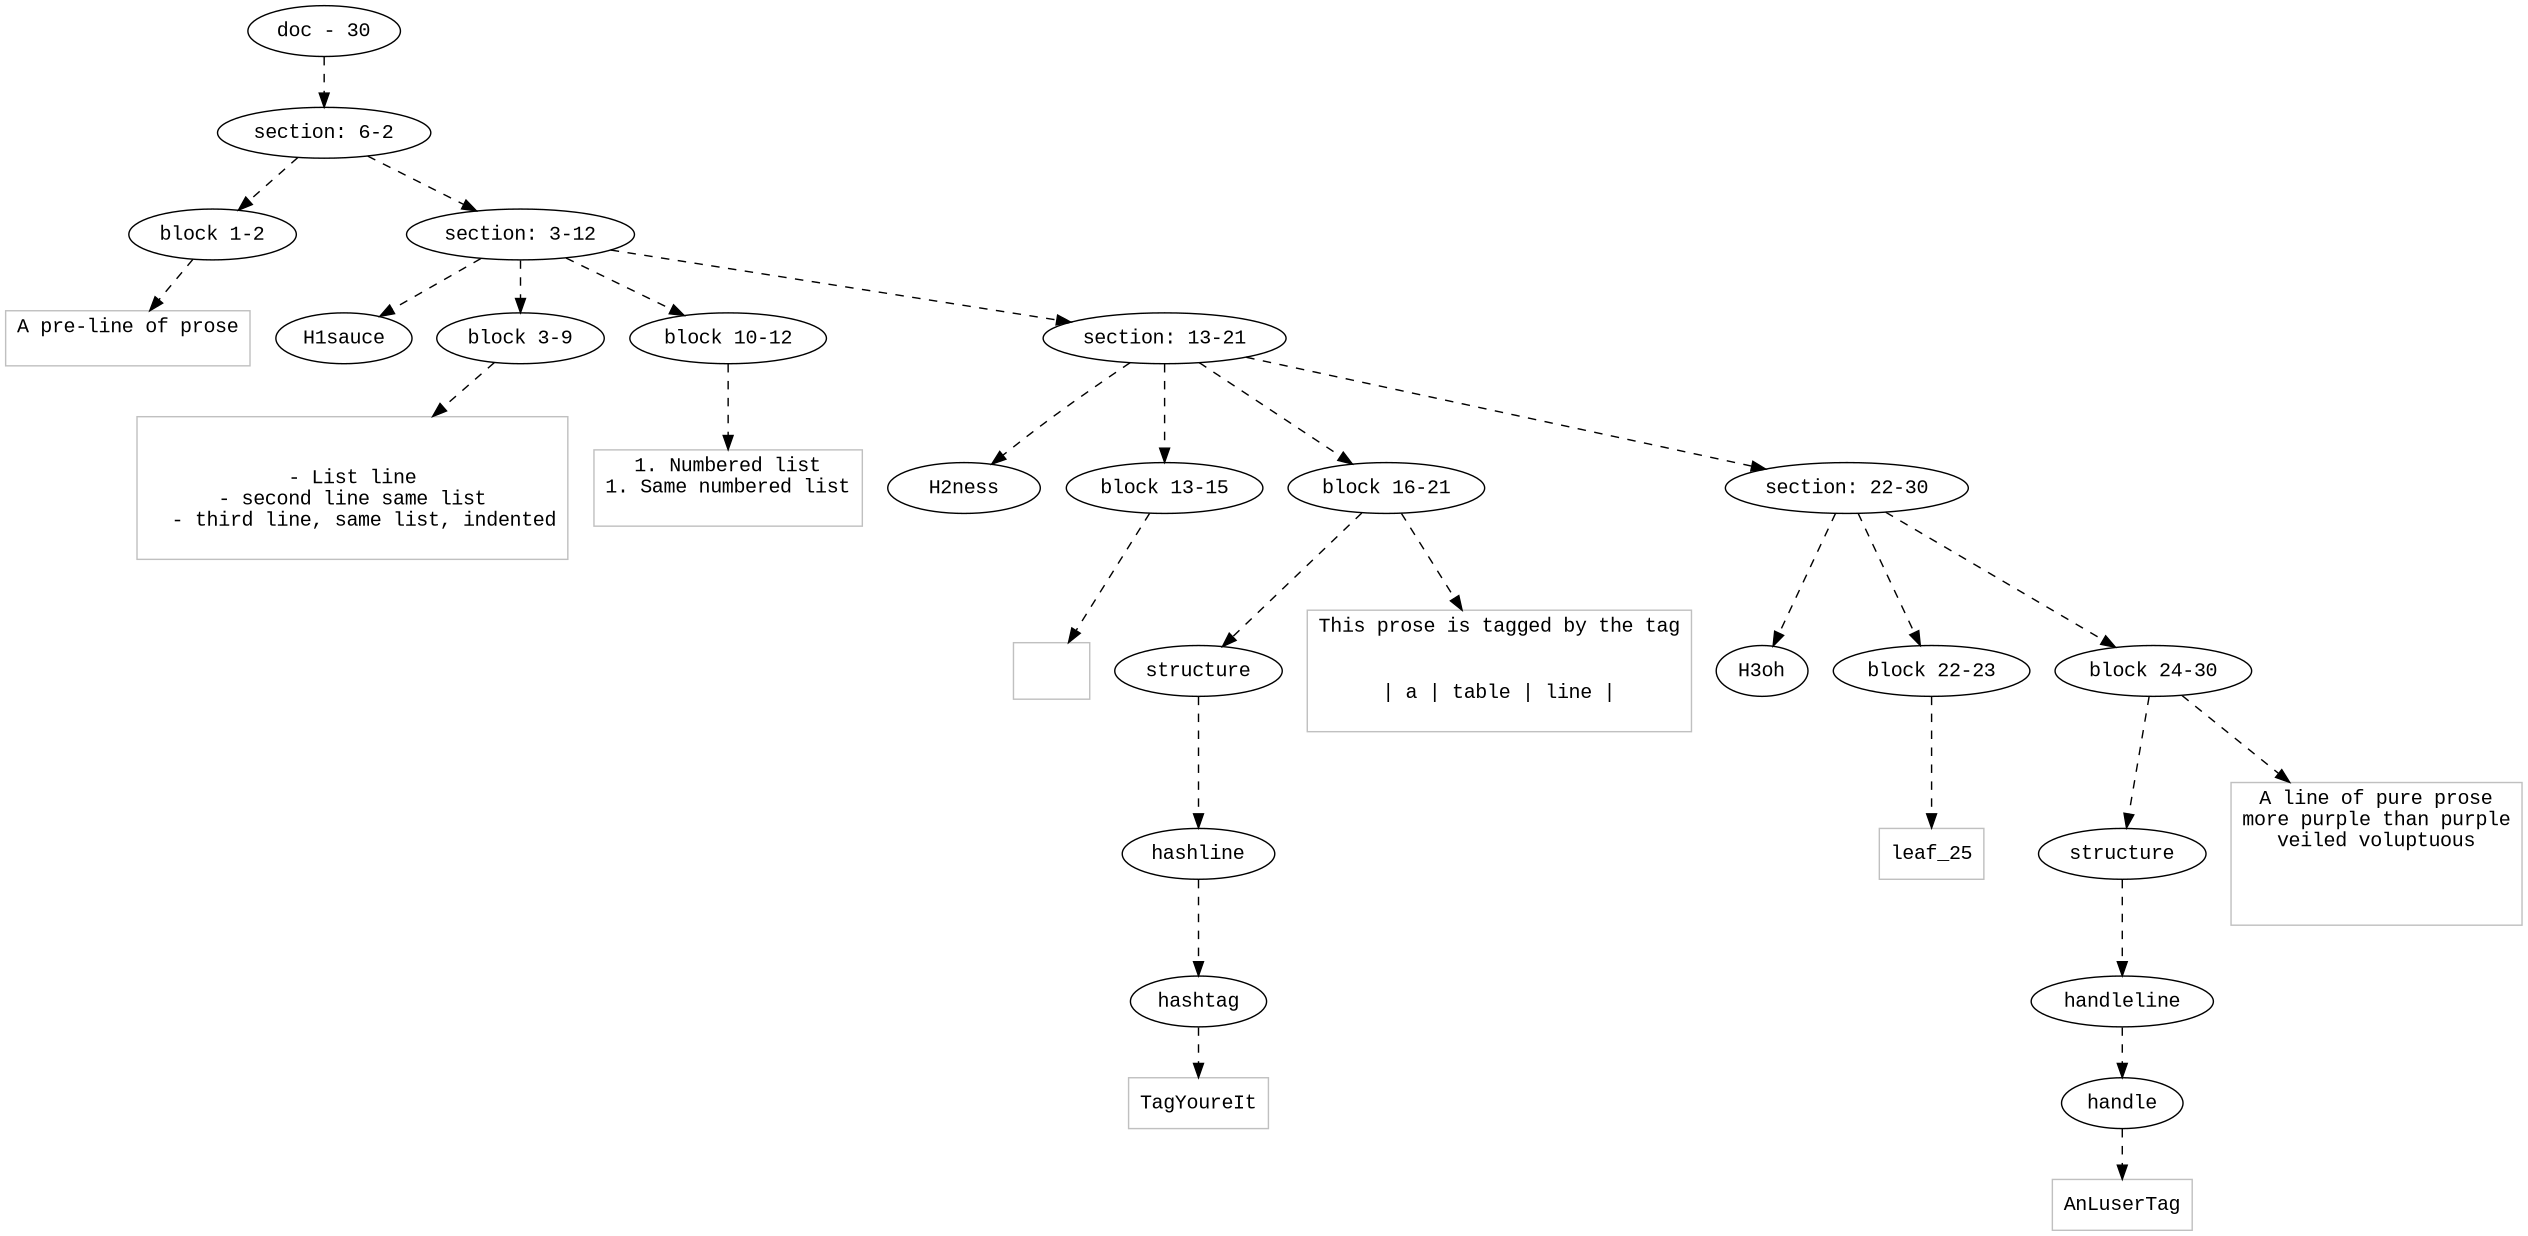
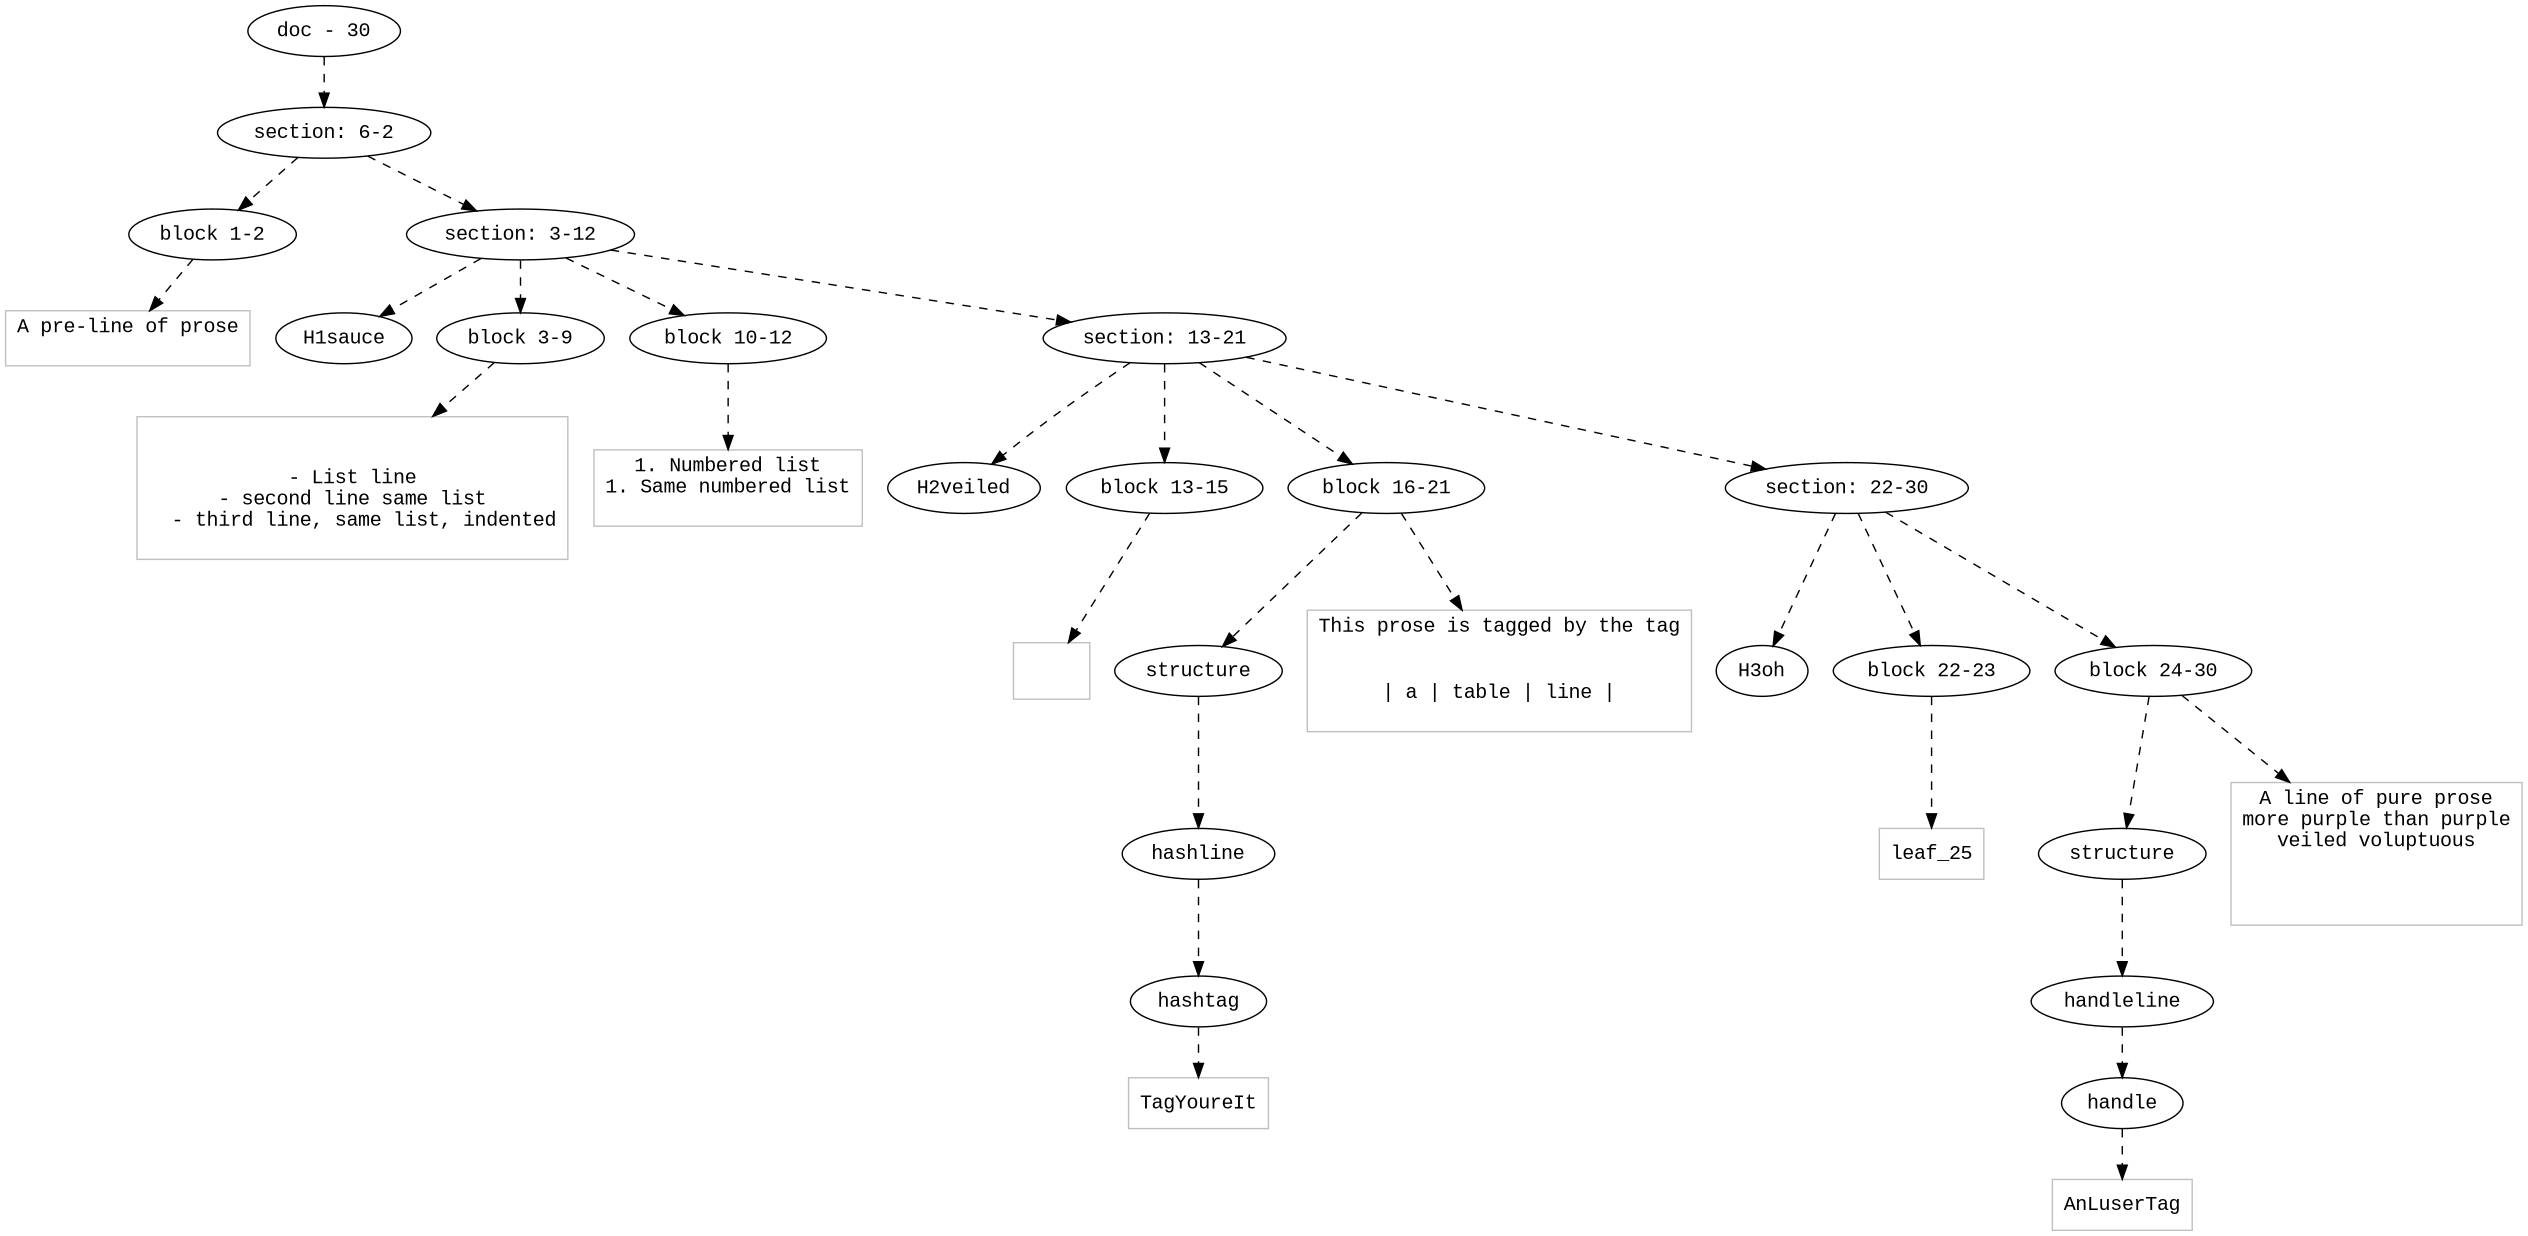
(964, 488) -> (964, 488)
